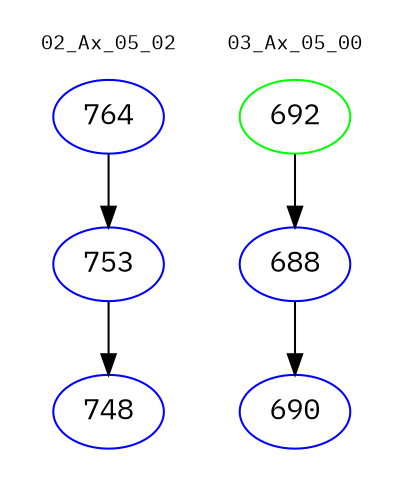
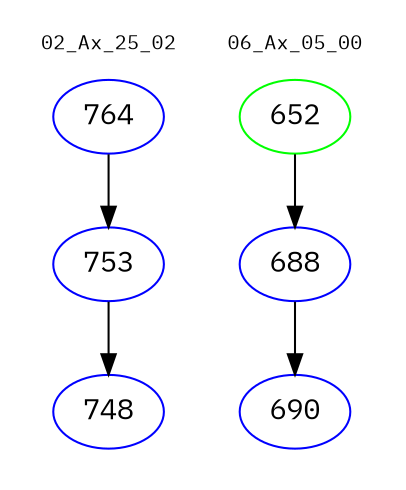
(110, 44) -> (110, 44)
(296, 44) -> (296, 44)
(295, 117) -> (295, 117)
